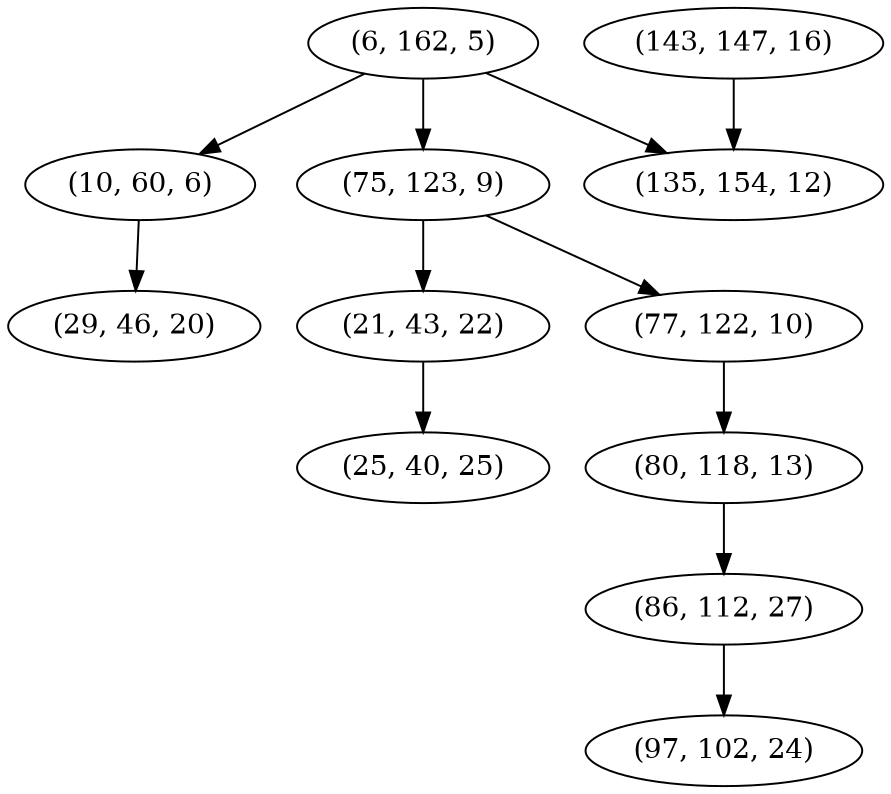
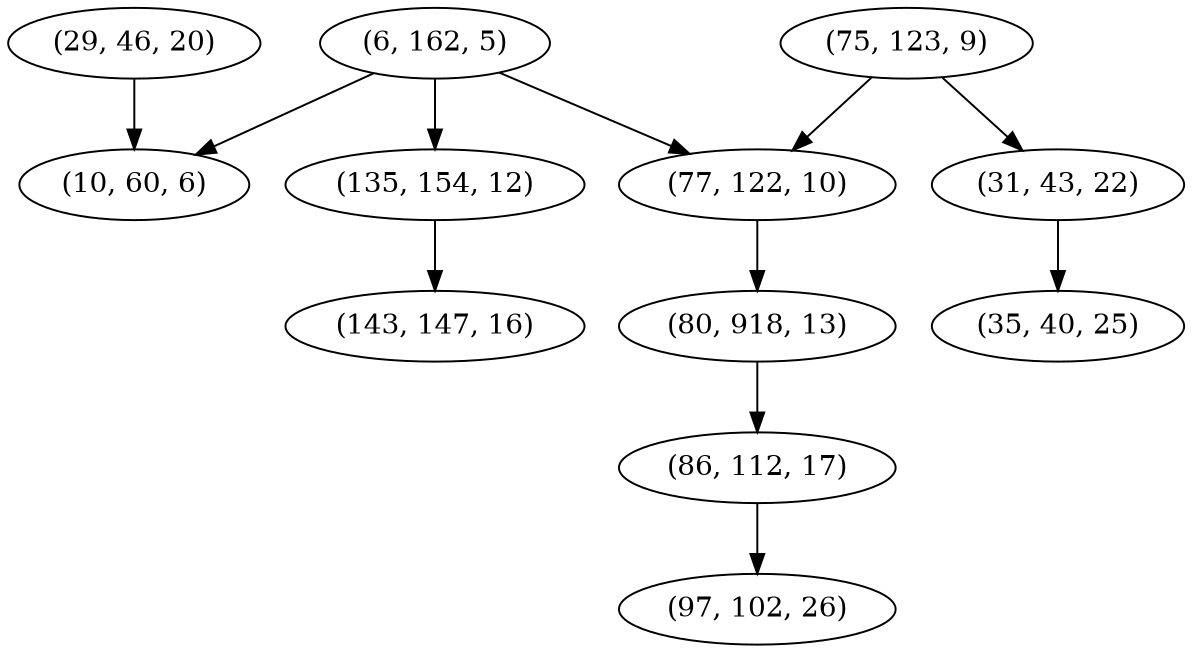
(423, 104) -> (585, 109)
(734, 104) -> (435, 246)
(138, 246) -> (134, 104)
(423, 326) -> (1058, 185)
(423, 468) -> (1058, 326)
(724, 468) -> (757, 326)
(724, 609) -> (757, 468)
(724, 751) -> (757, 609)
